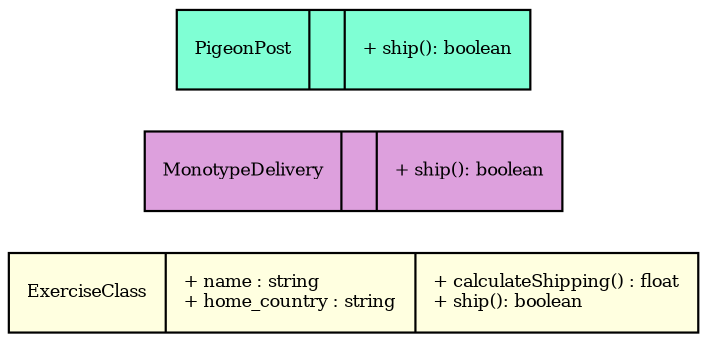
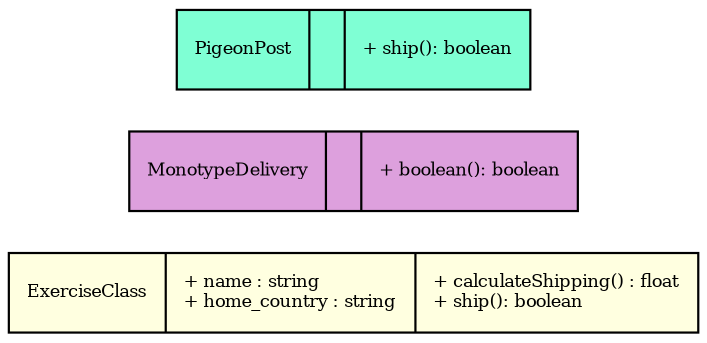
(470, 170) -> (470, 170)
